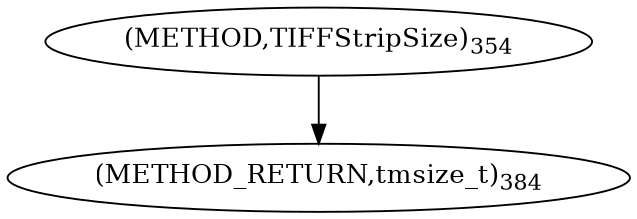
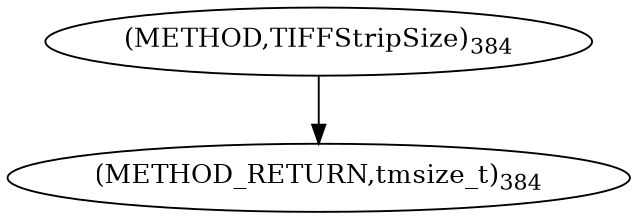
(492, 39) -> (492, 39)
